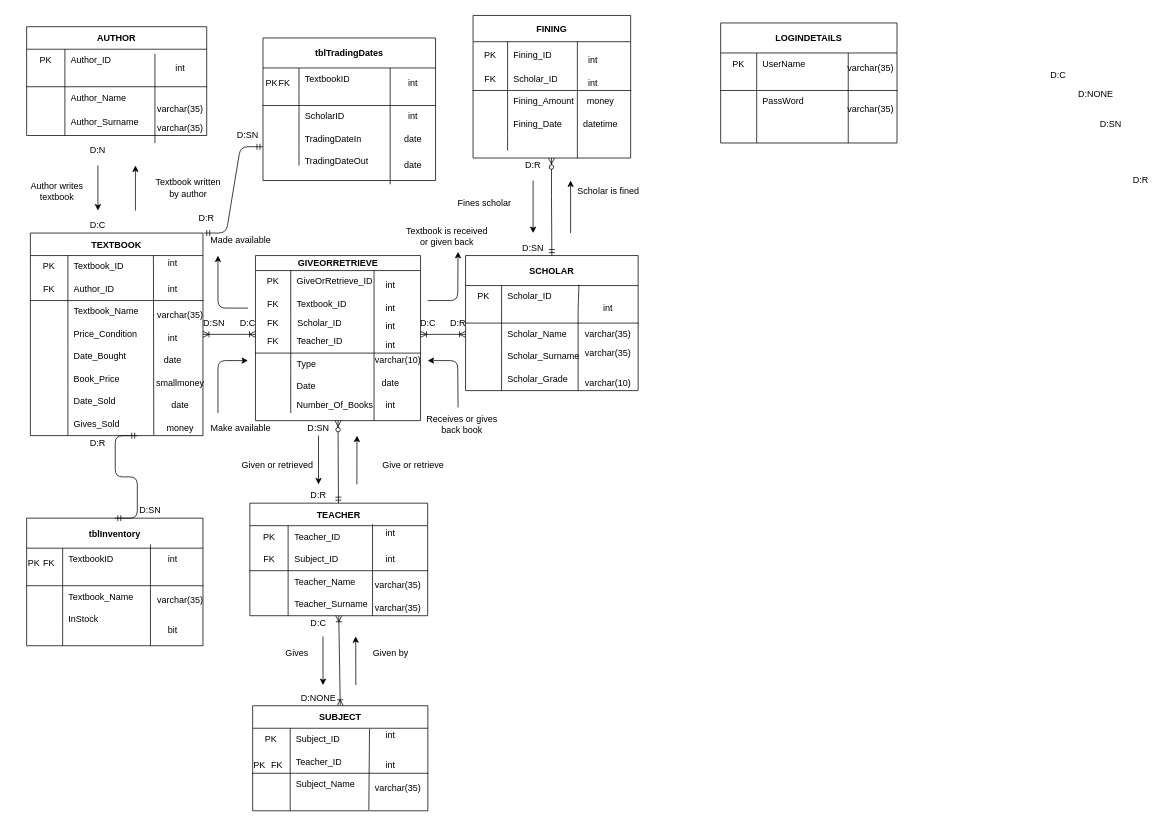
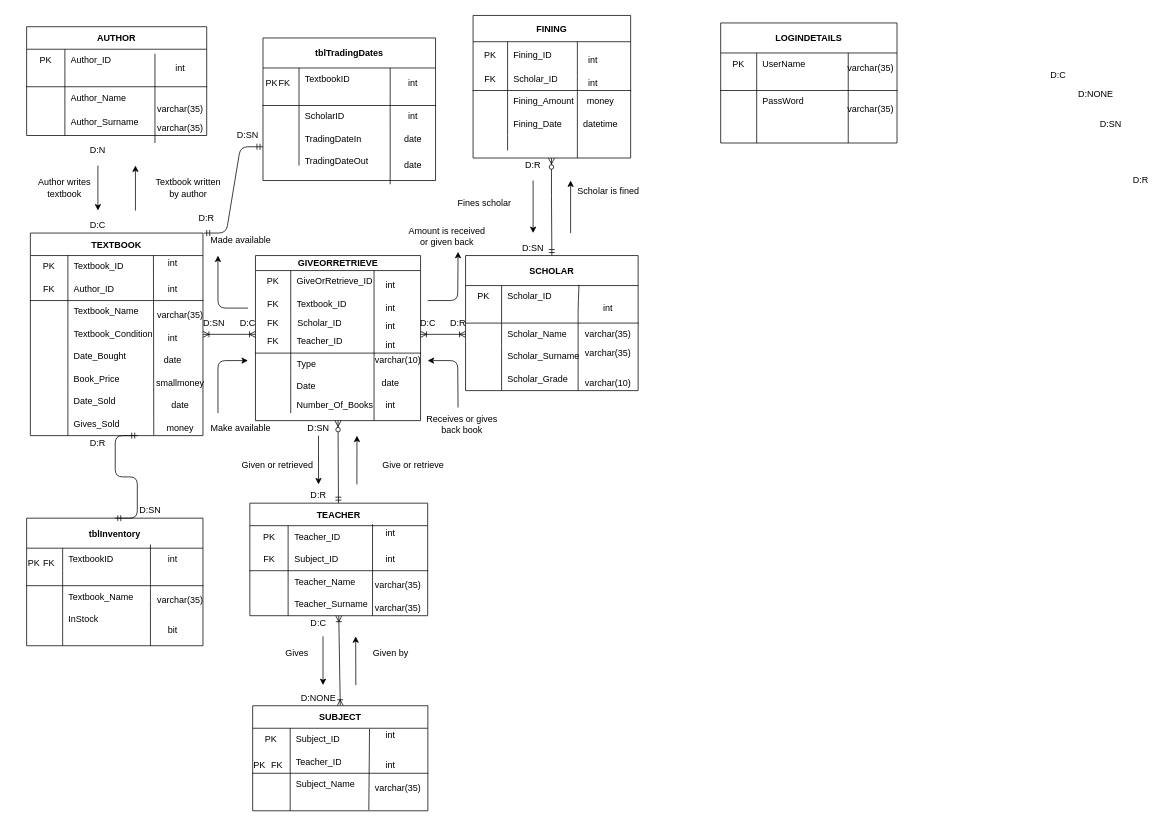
(57, 192) -> (64, 188)
(447, 237) -> (447, 237)
(108, 334) -> (117, 334)
